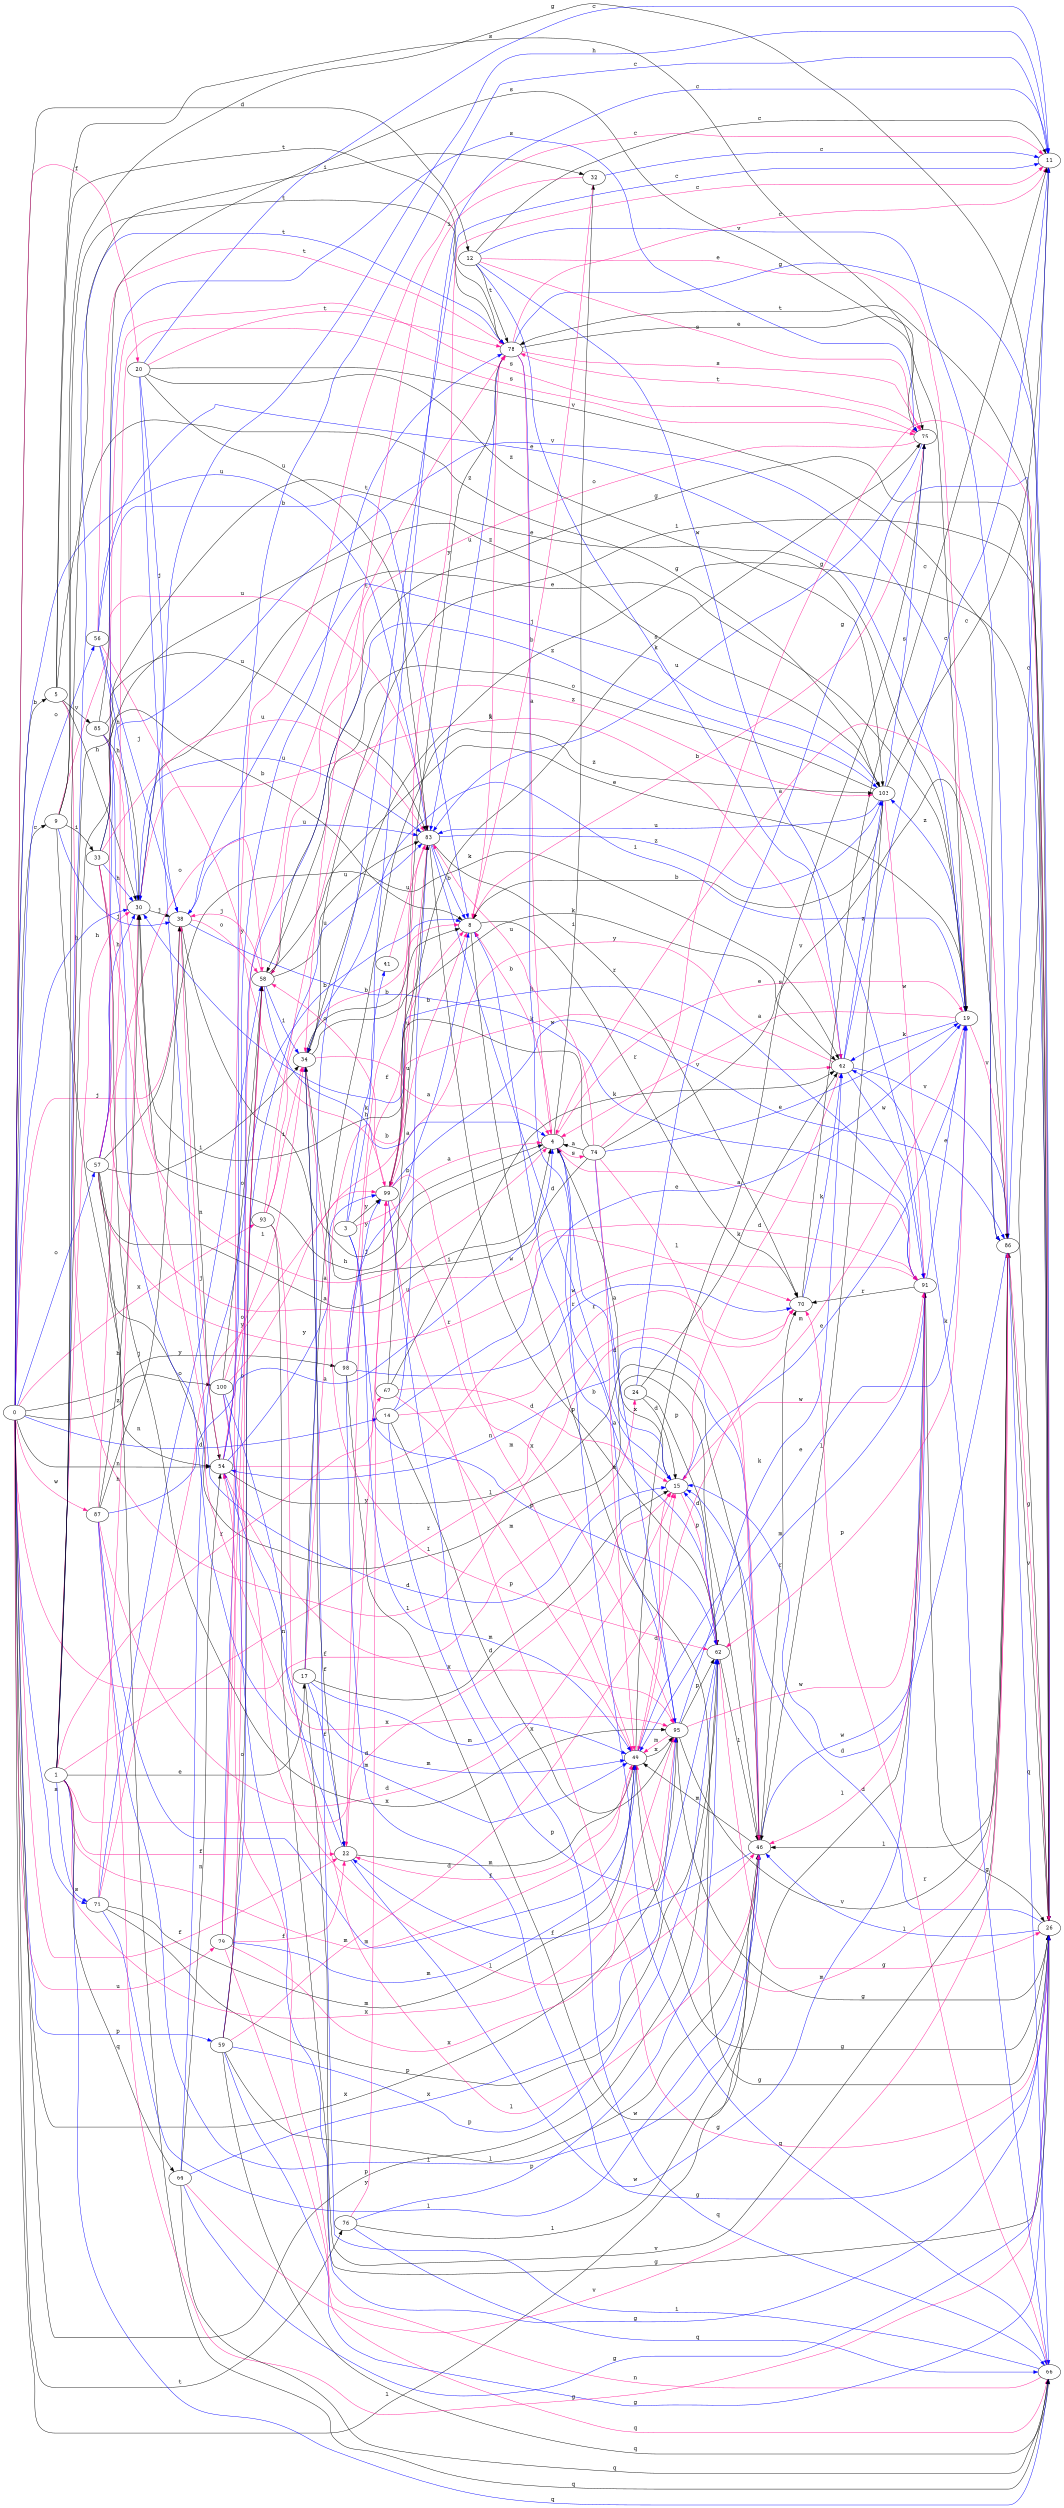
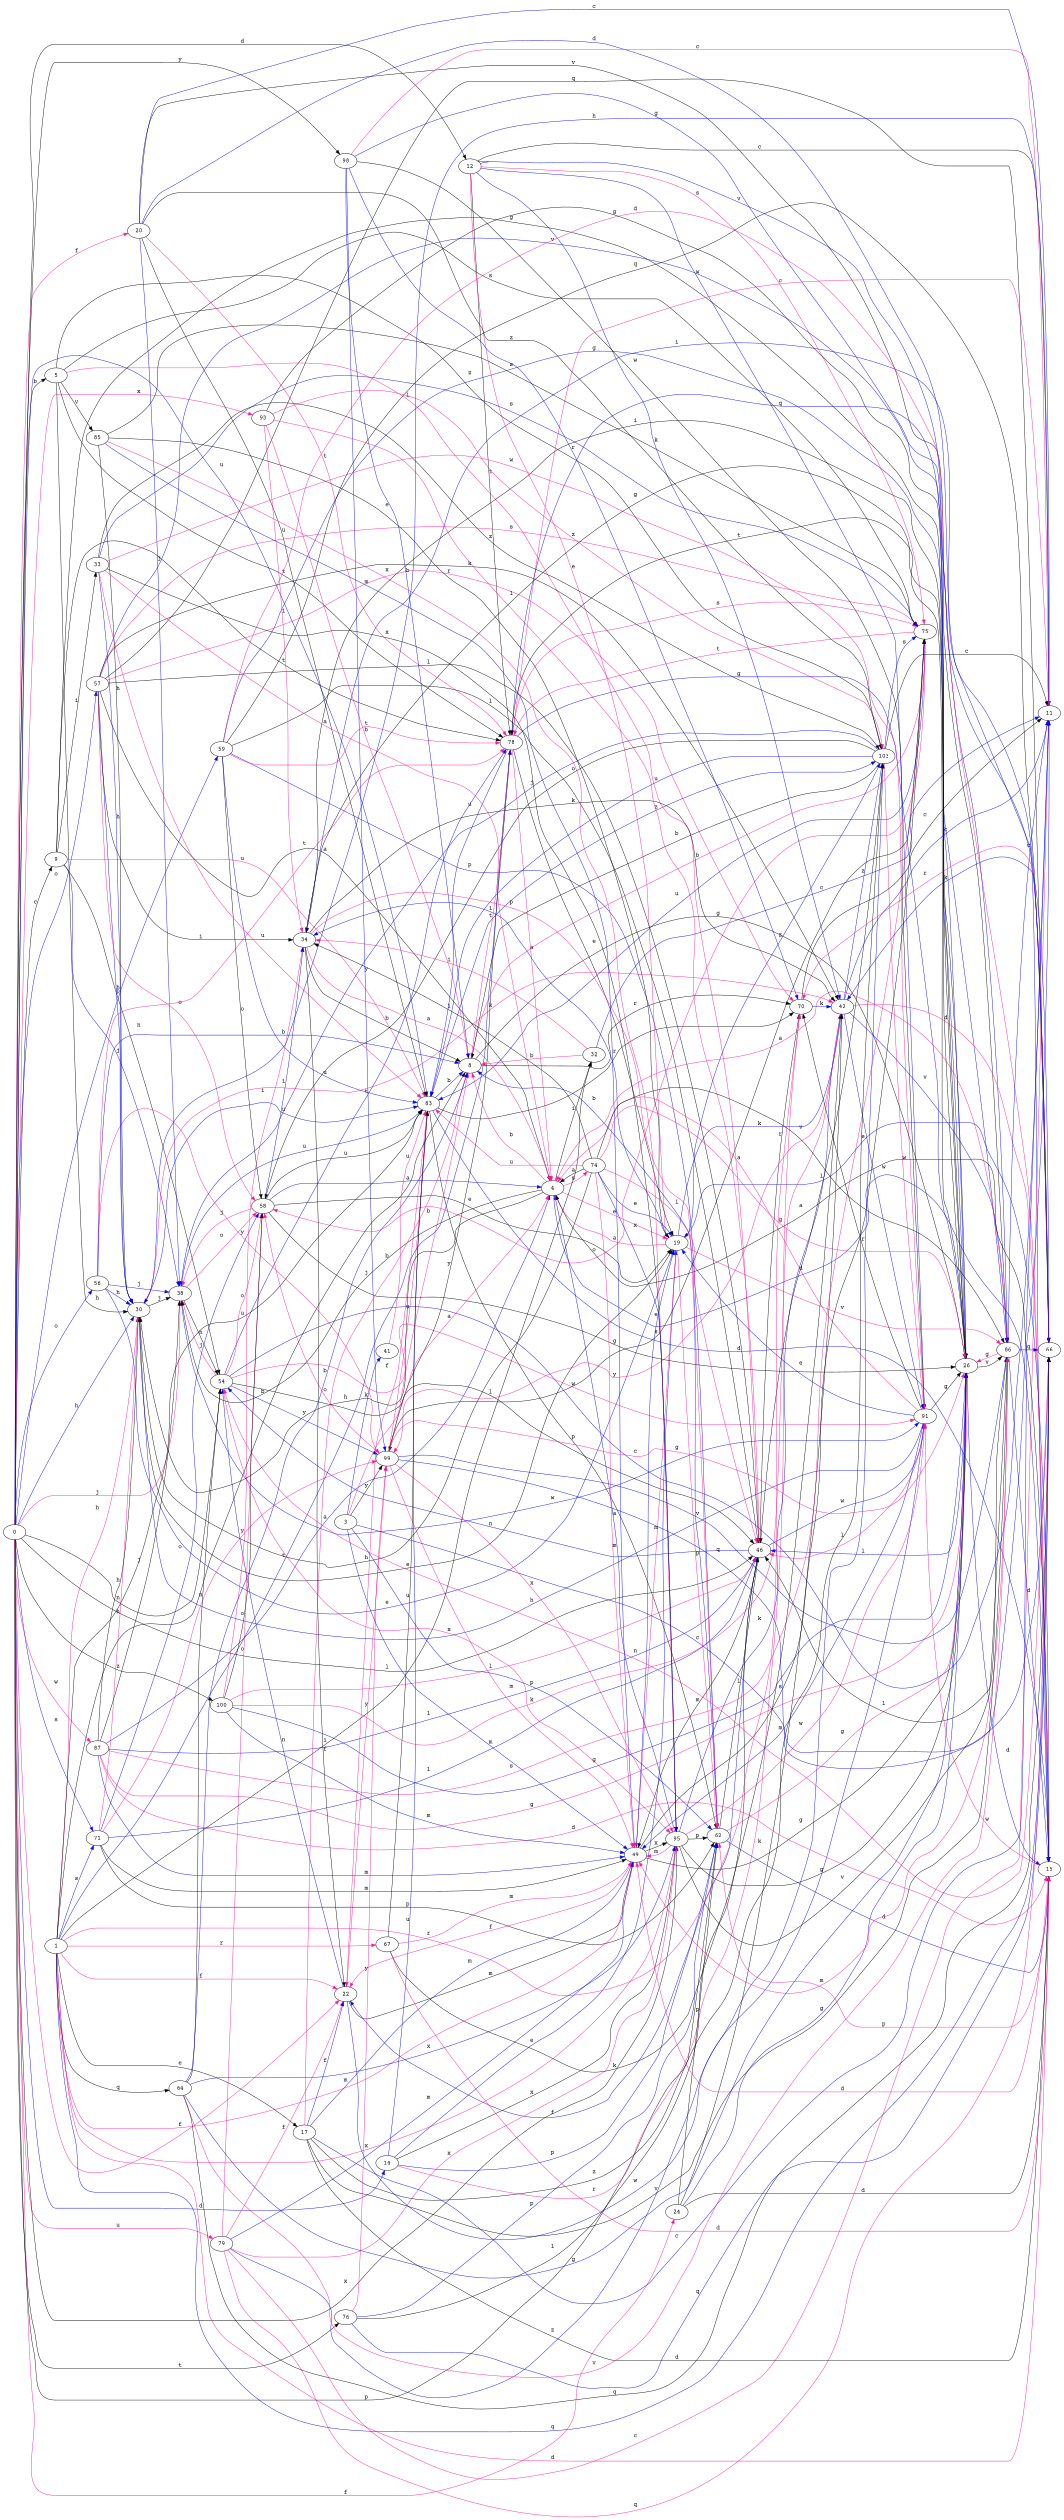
(306, 1178) -> (341, 1310)
(658, 1643) -> (850, 2092)
